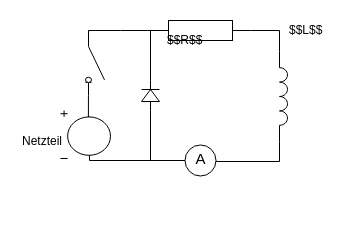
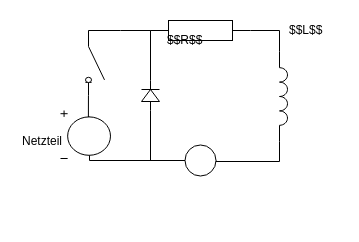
(201, 161) -> none
